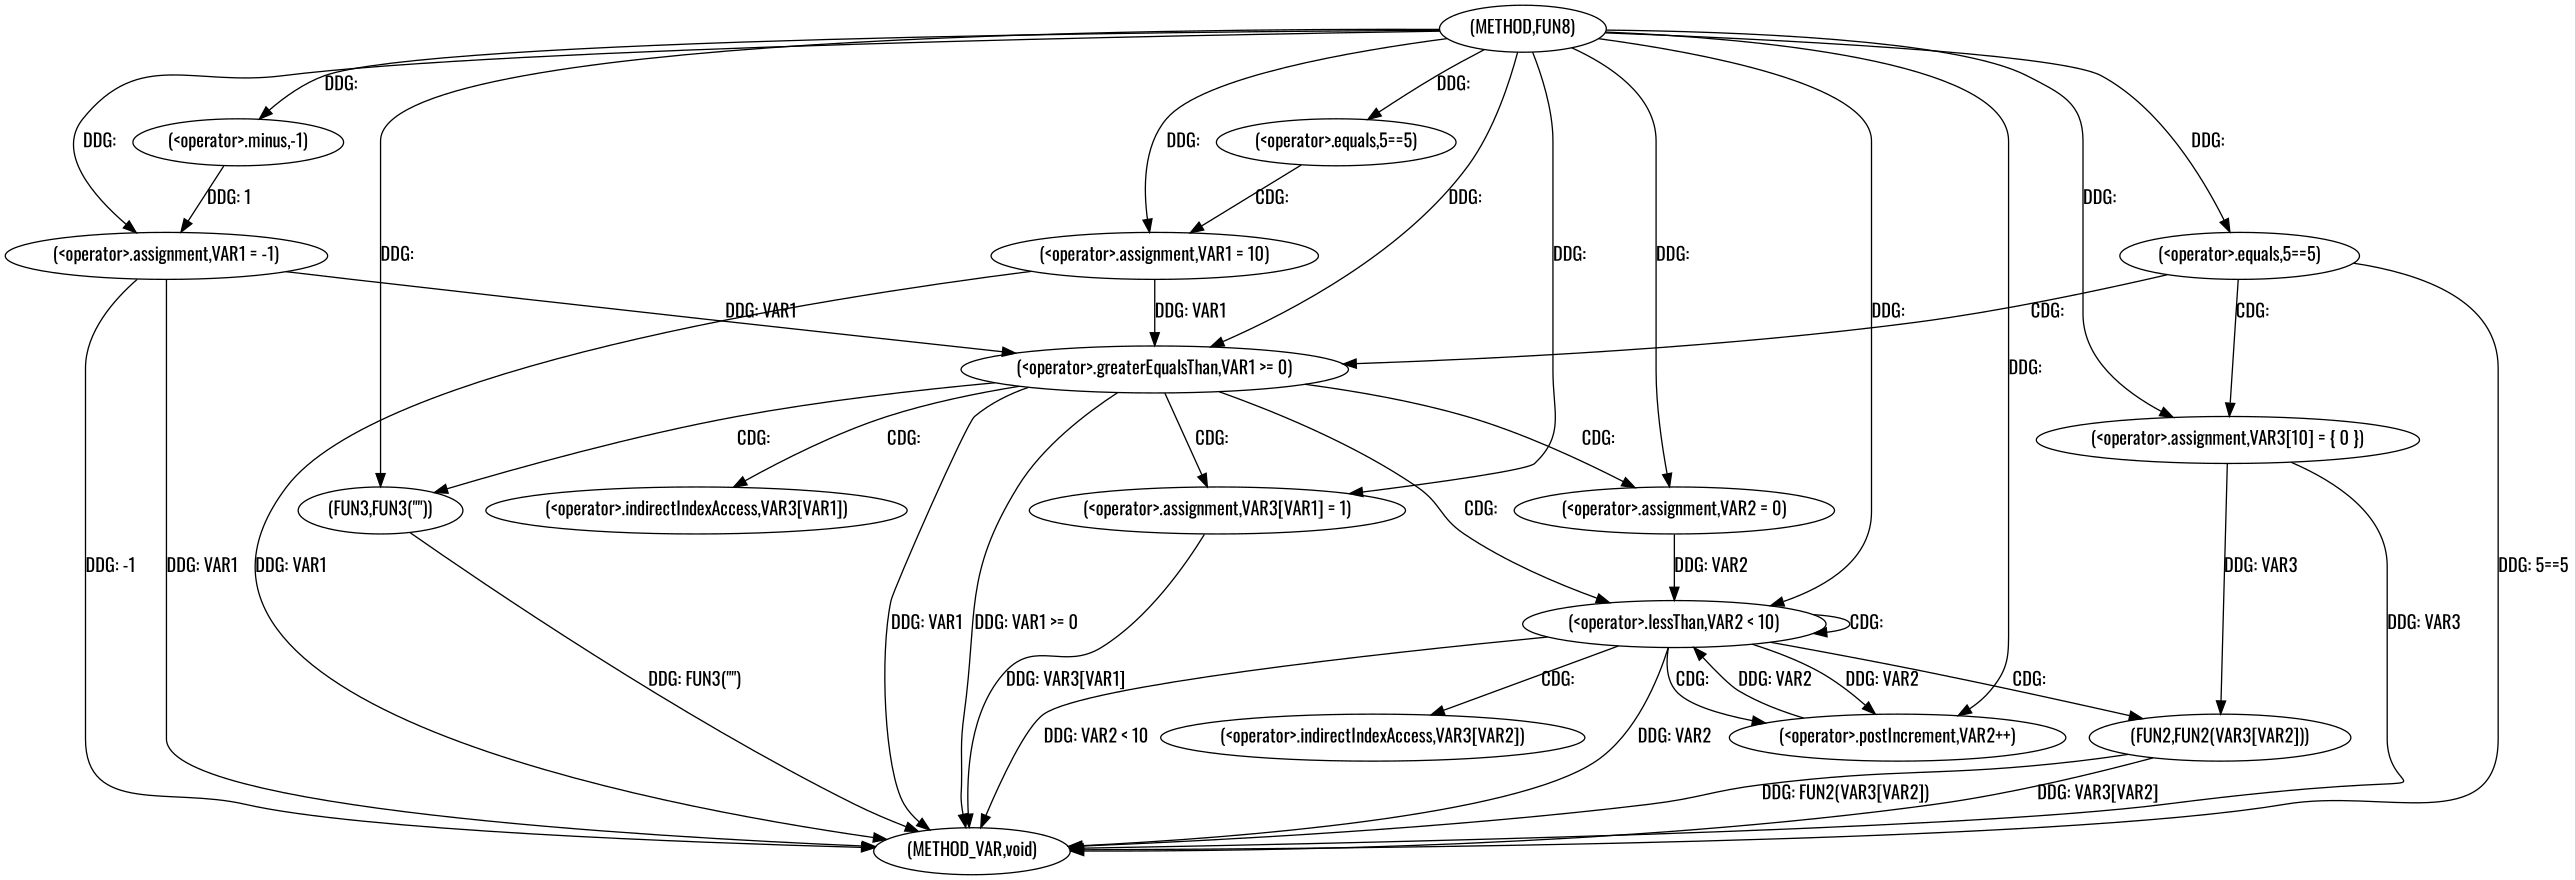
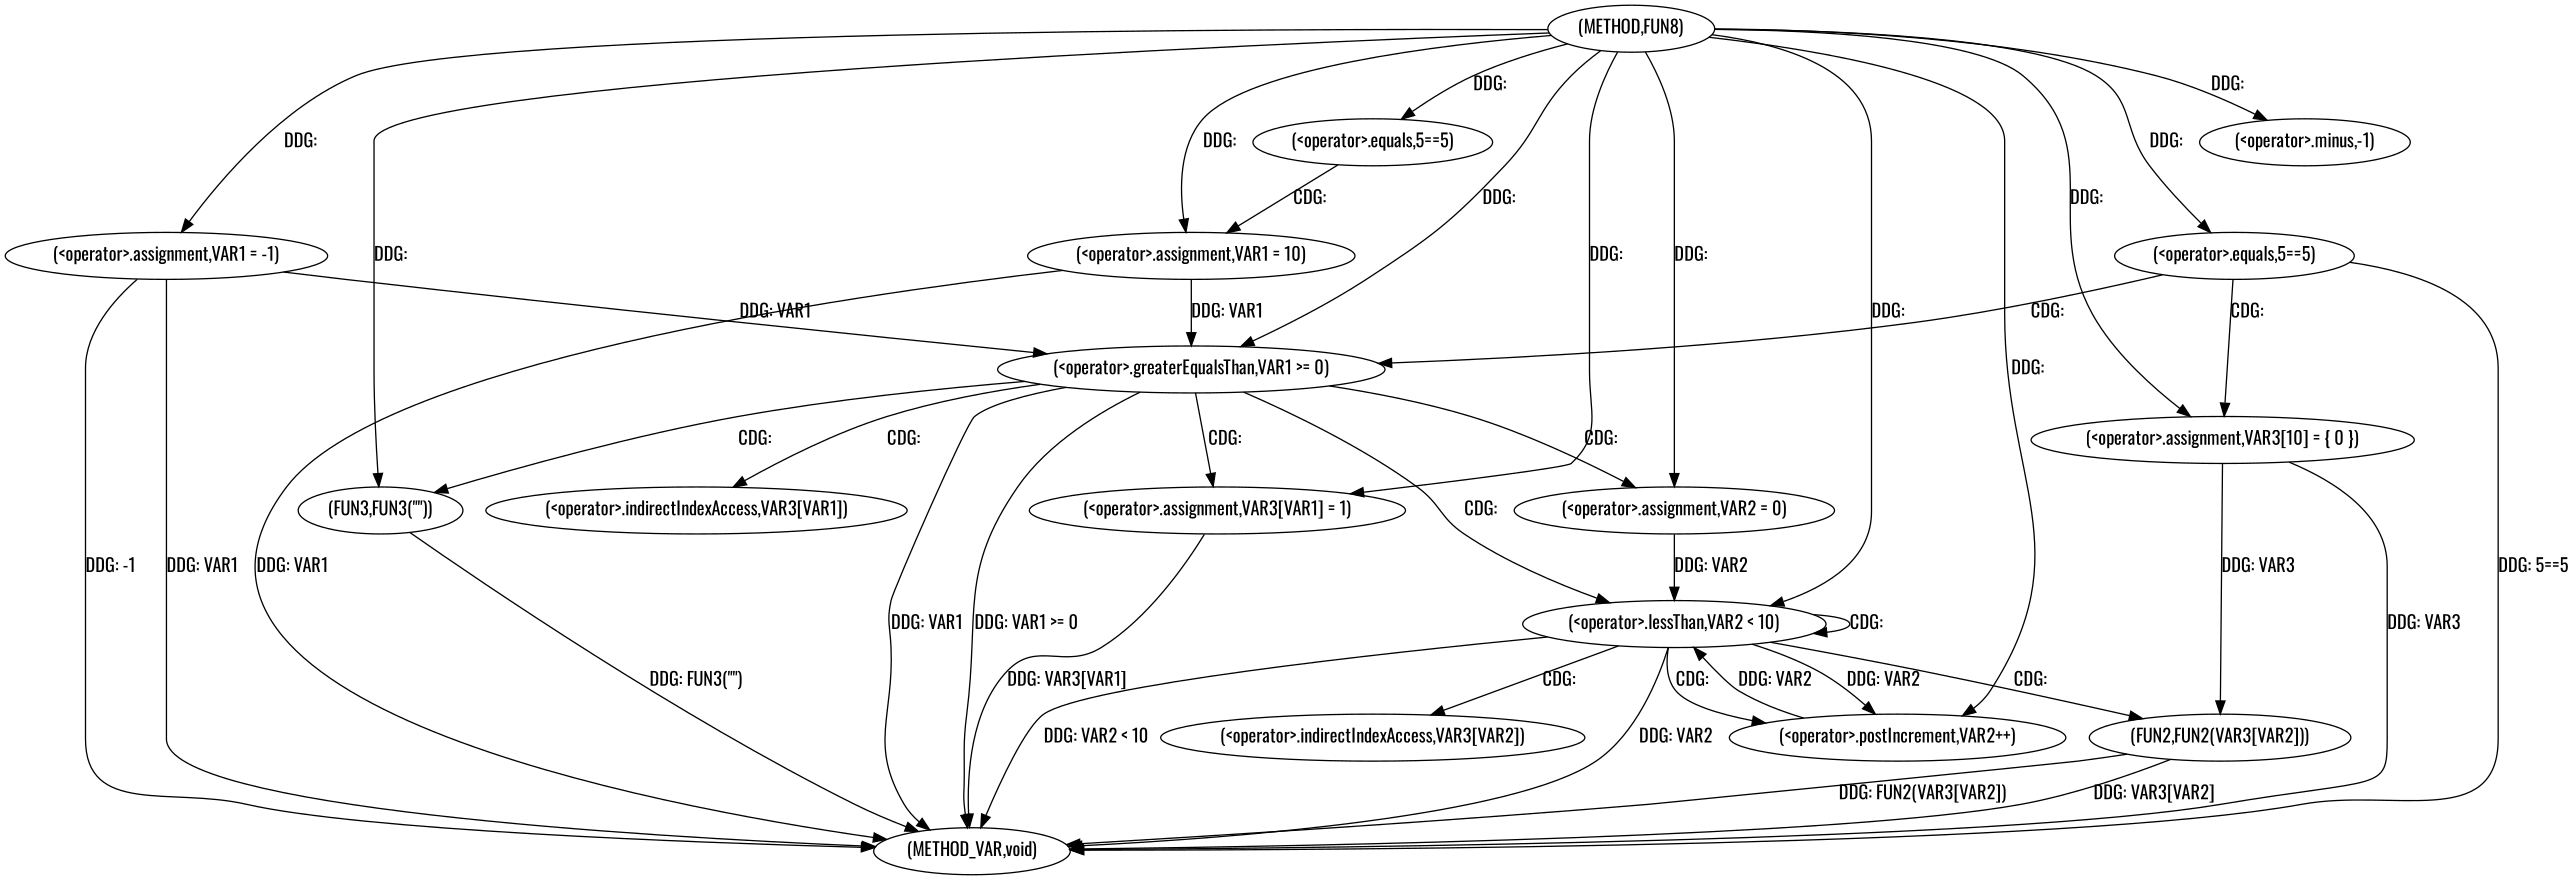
(206, 194) -> none
